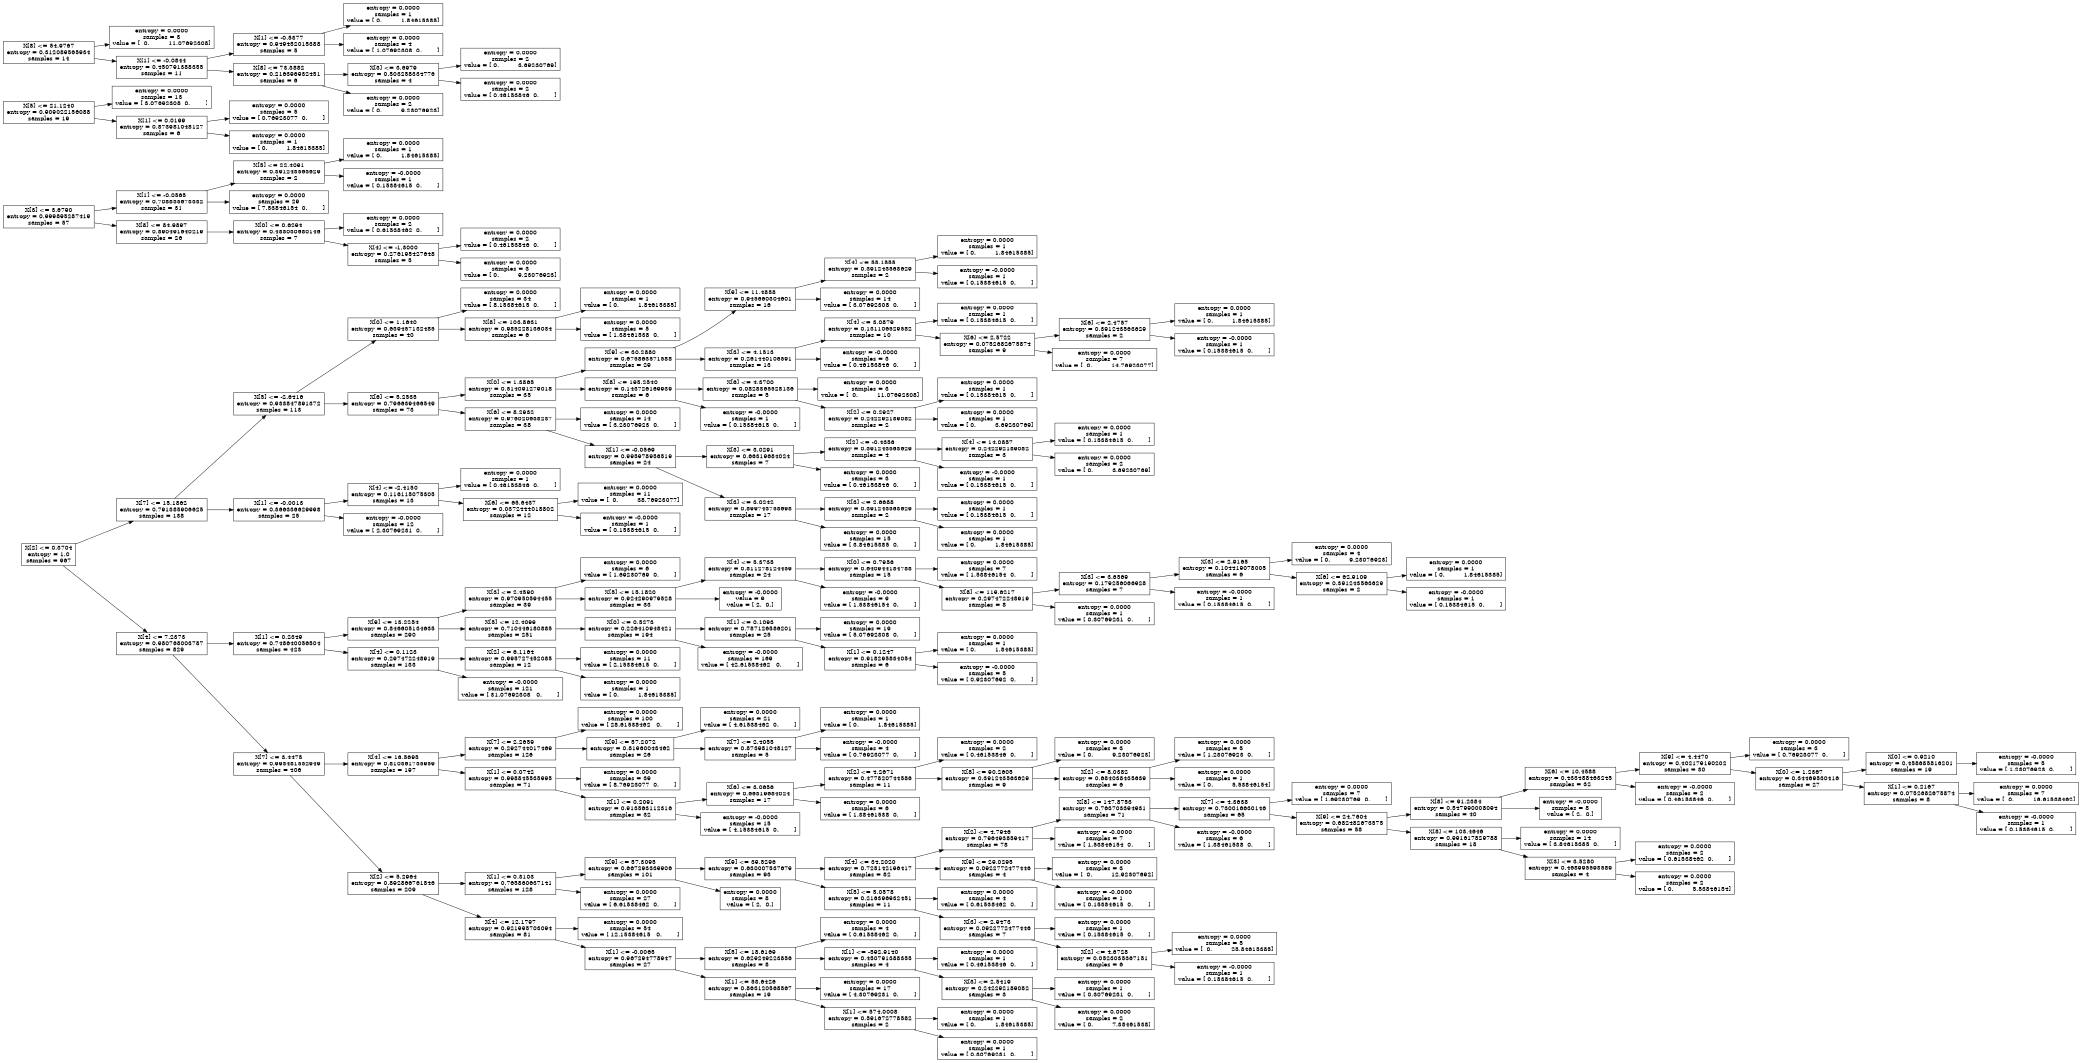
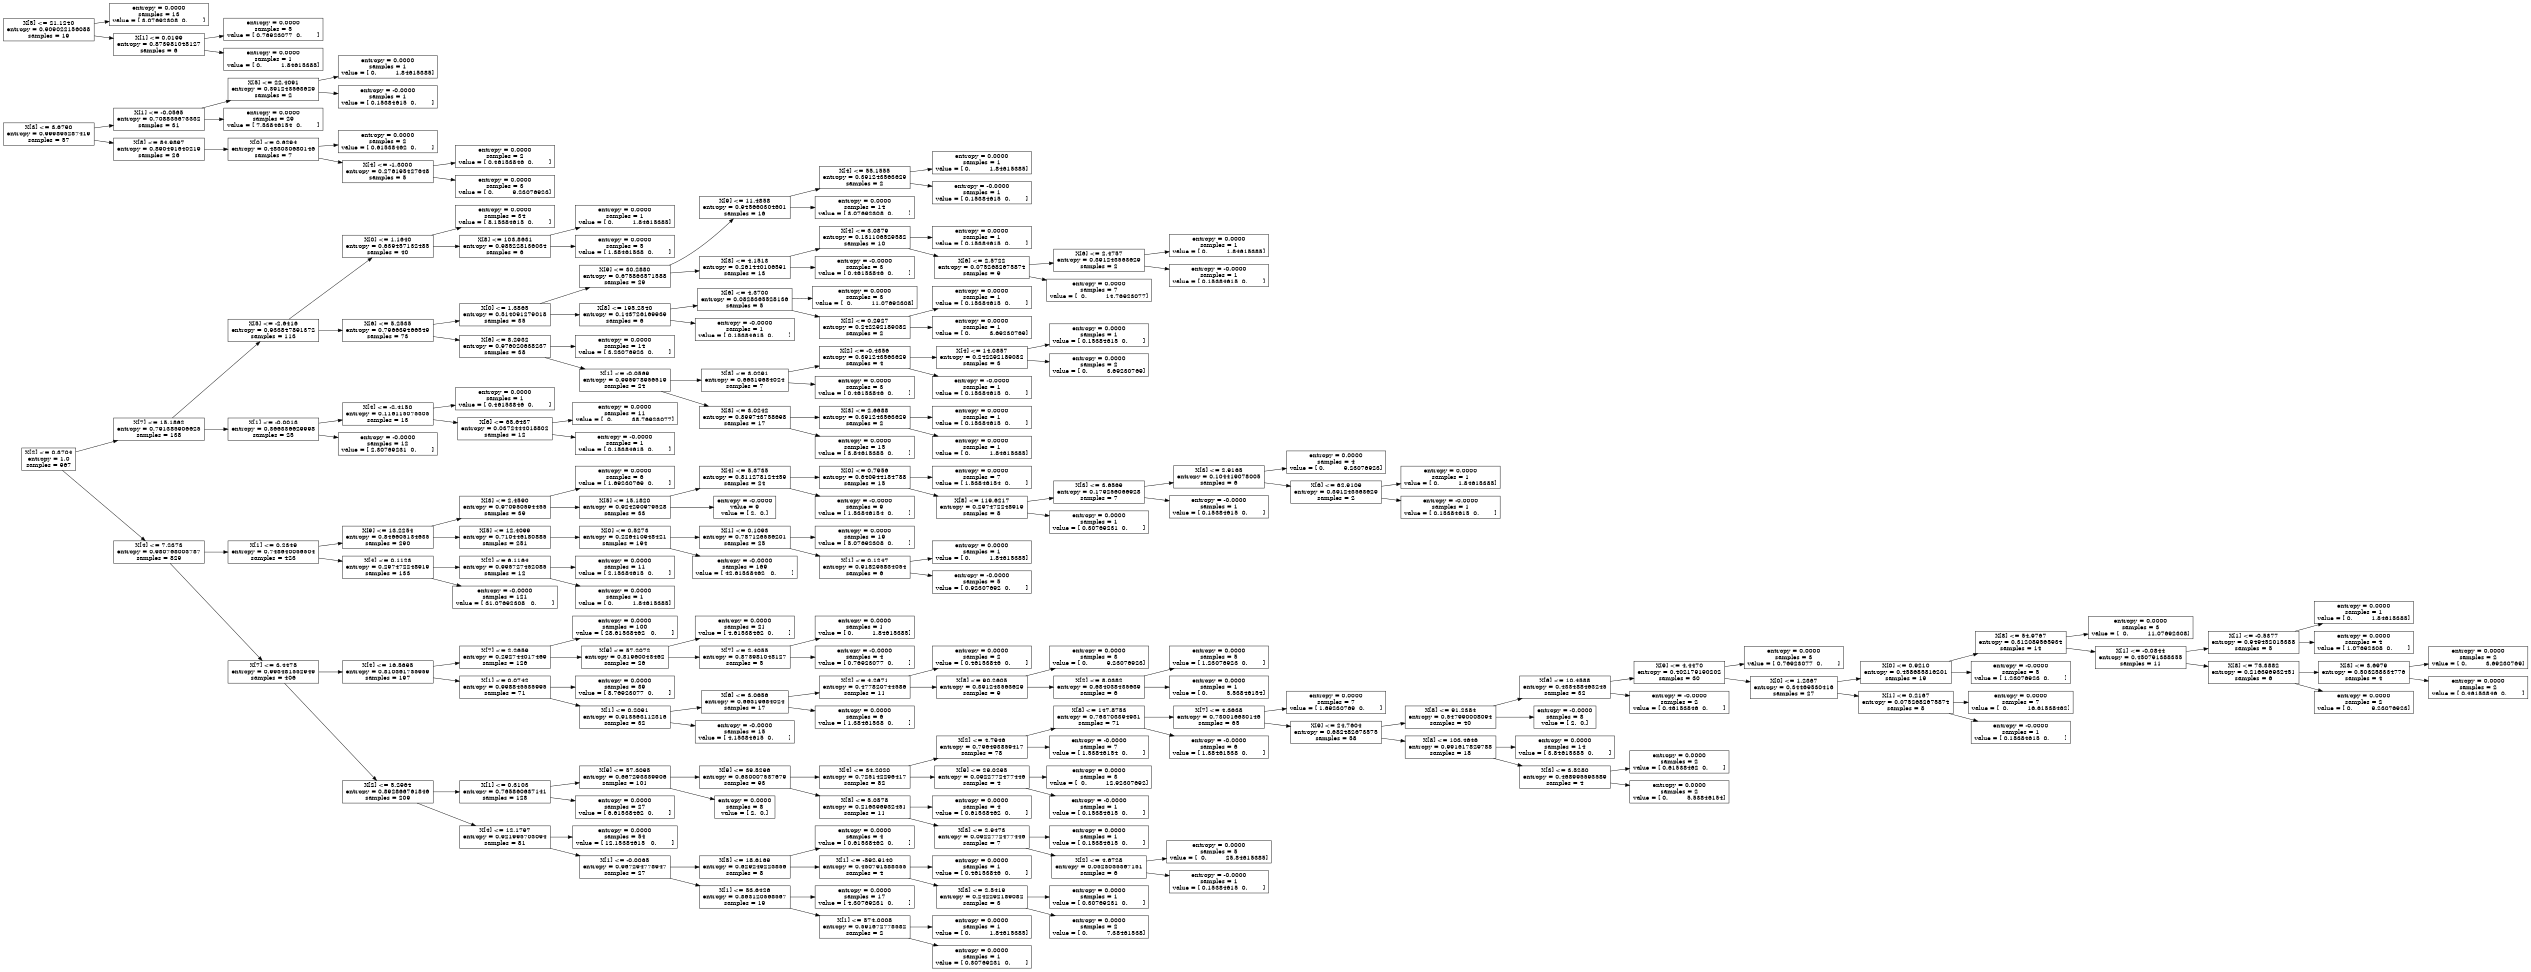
none -> (1961, 658)
(870, 869) -> (865, 777)
